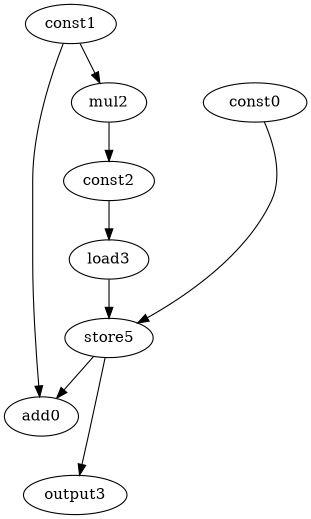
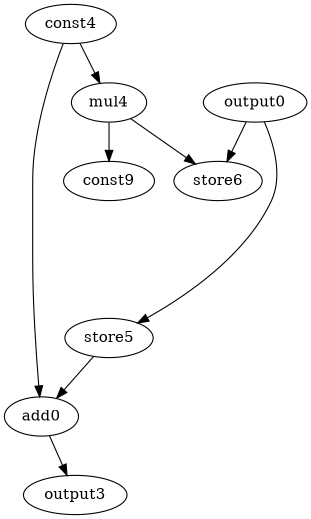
(71, 24) -> (71, 24)
(109, 102) -> (109, 102)
(255, 102) -> (255, 102)
(109, 181) -> (109, 181)
none -> (218, 181)
(109, 259) -> none
(94, 411) -> (56, 450)
